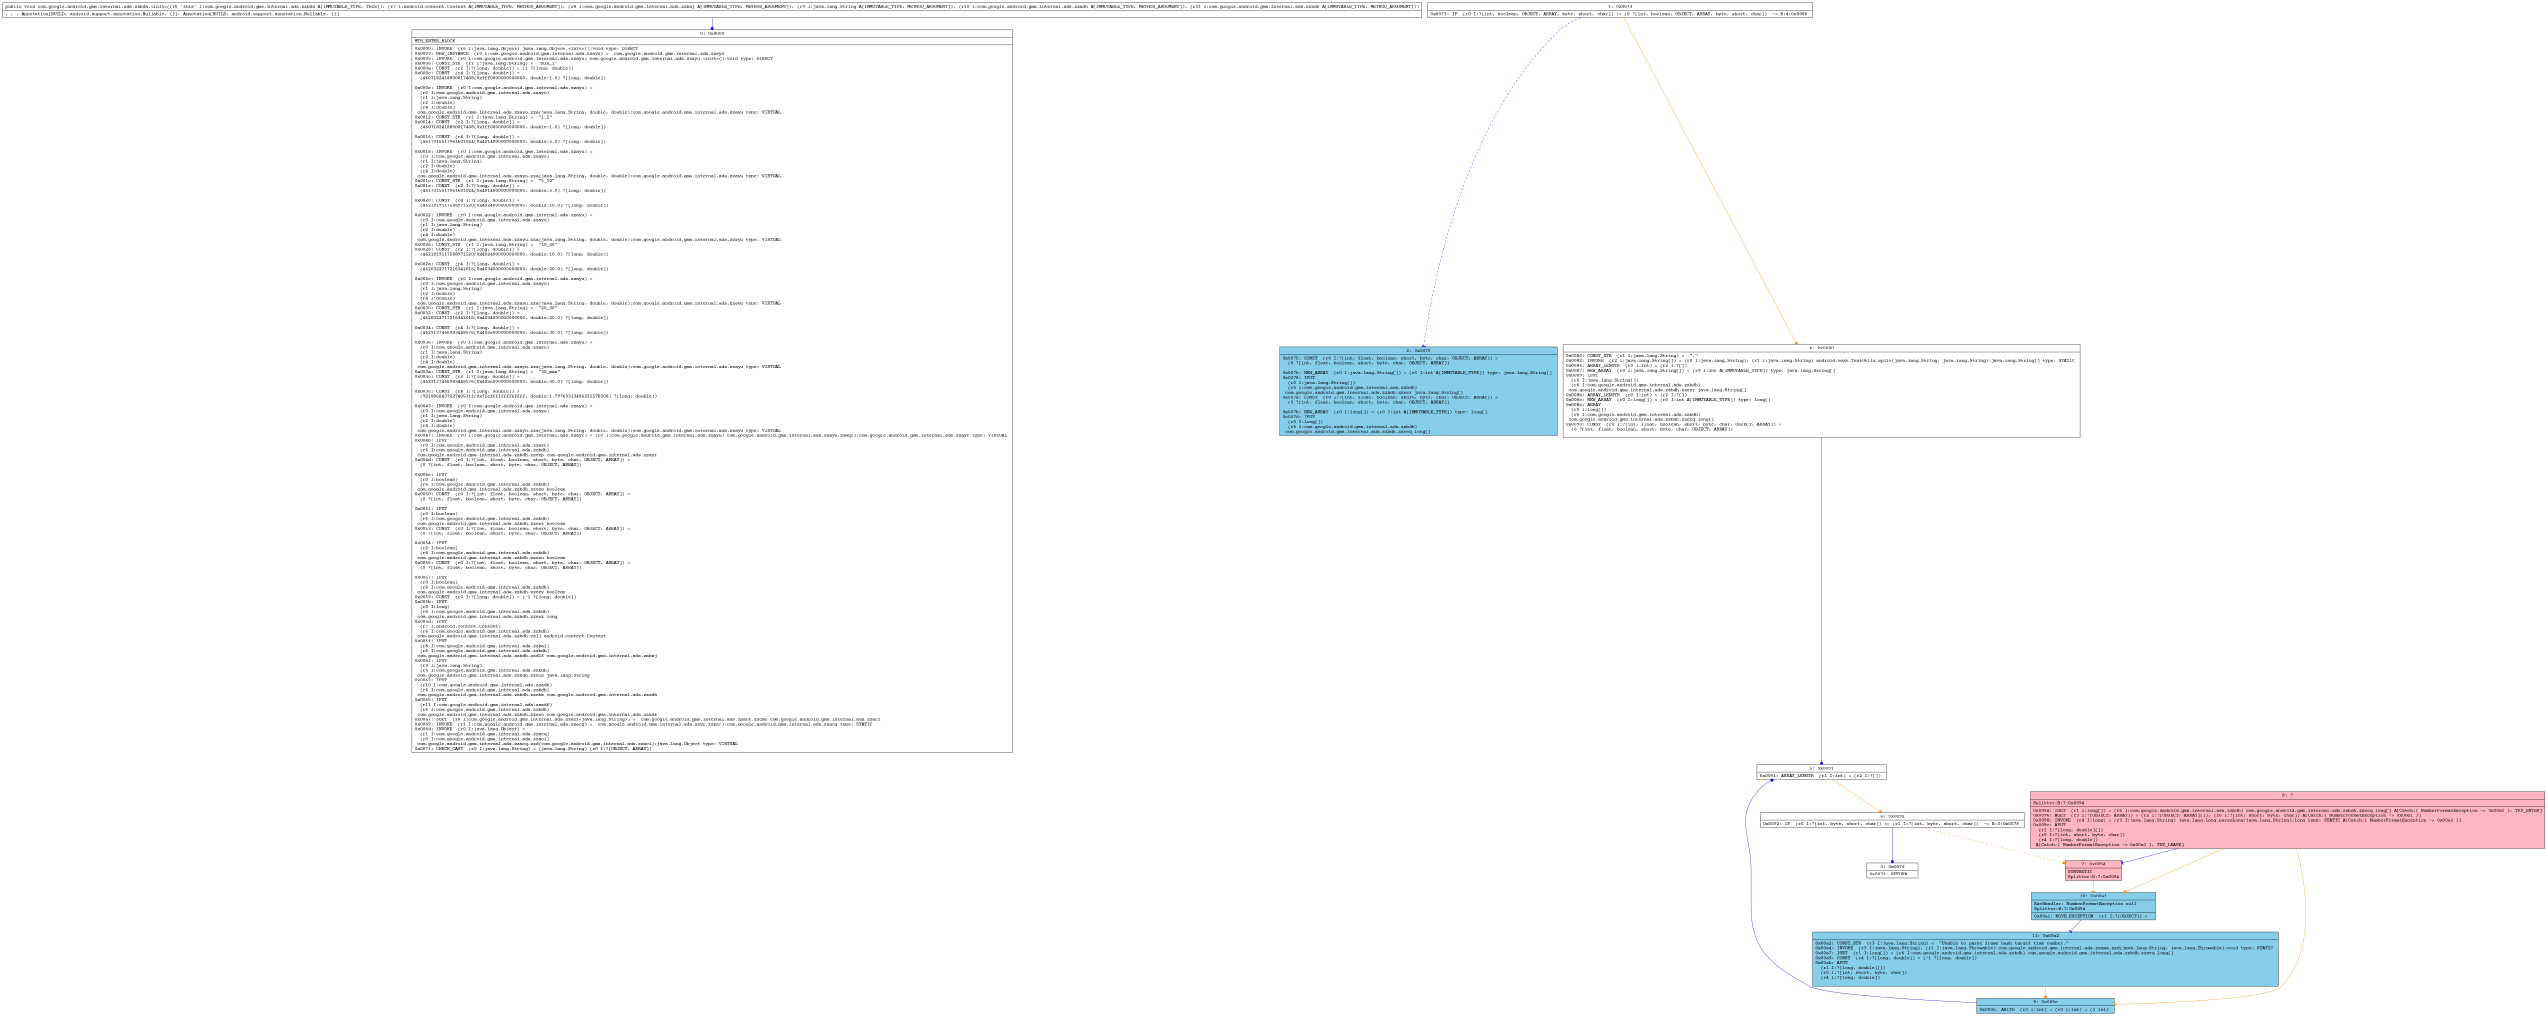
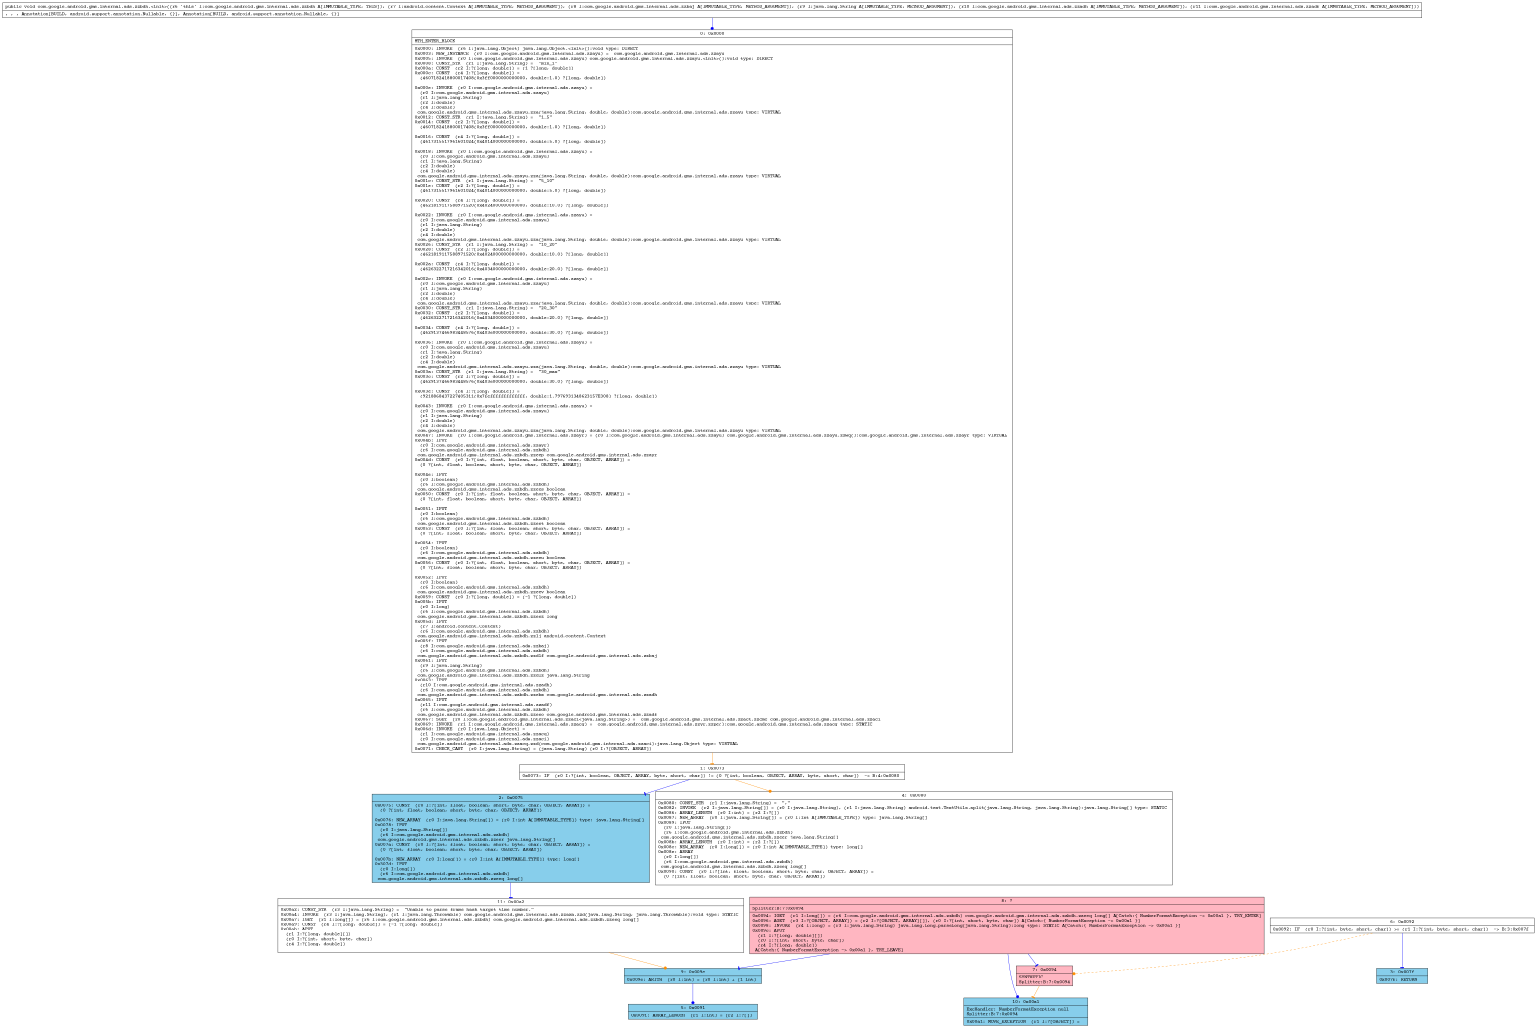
(1472, 165) -> (668, 787)
(1301, 417) -> (394, 864)
(433, 577) -> (433, 577)
(1822, 600) -> none
none -> (712, 758)
(1822, 772) -> (693, 1012)
(1856, 795) -> none
(1892, 844) -> (1402, 950)
(1892, 870) -> (1402, 976)
(2175, 870) -> (1011, 975)
(2076, 925) -> (511, 890)
(2045, 959) -> (511, 925)
(2271, 991) -> (785, 961)
